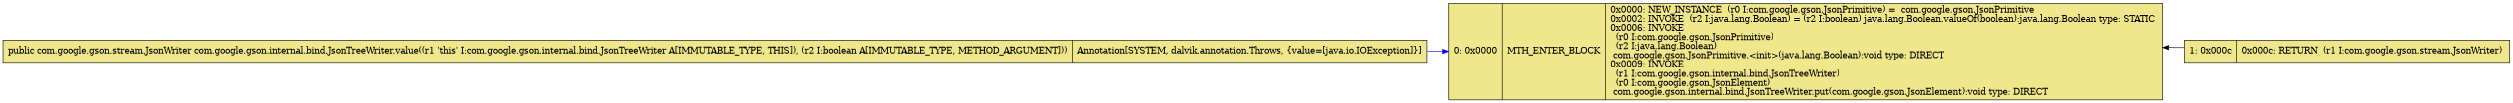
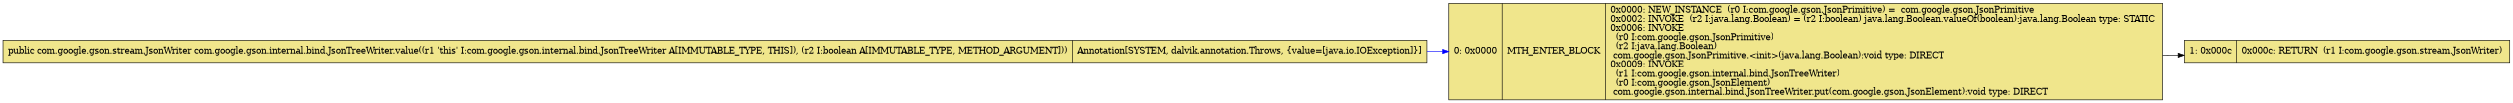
(2176, 48) -> (2170, 55)
